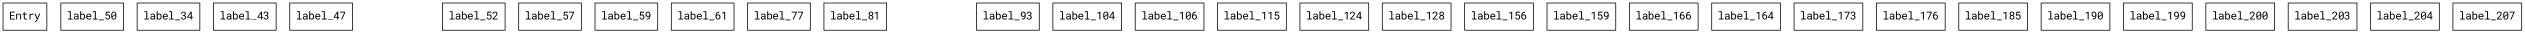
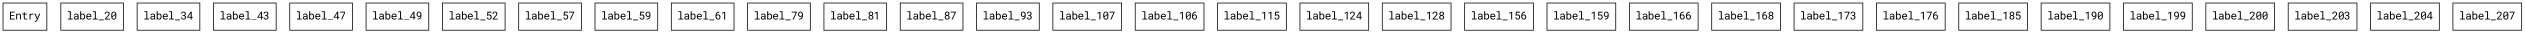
(92, 17) -> (92, 17)
none -> (397, 17)
(779, 17) -> (779, 17)
none -> (932, 17)
(1087, 17) -> (1087, 17)
(1746, 17) -> (1746, 17)
